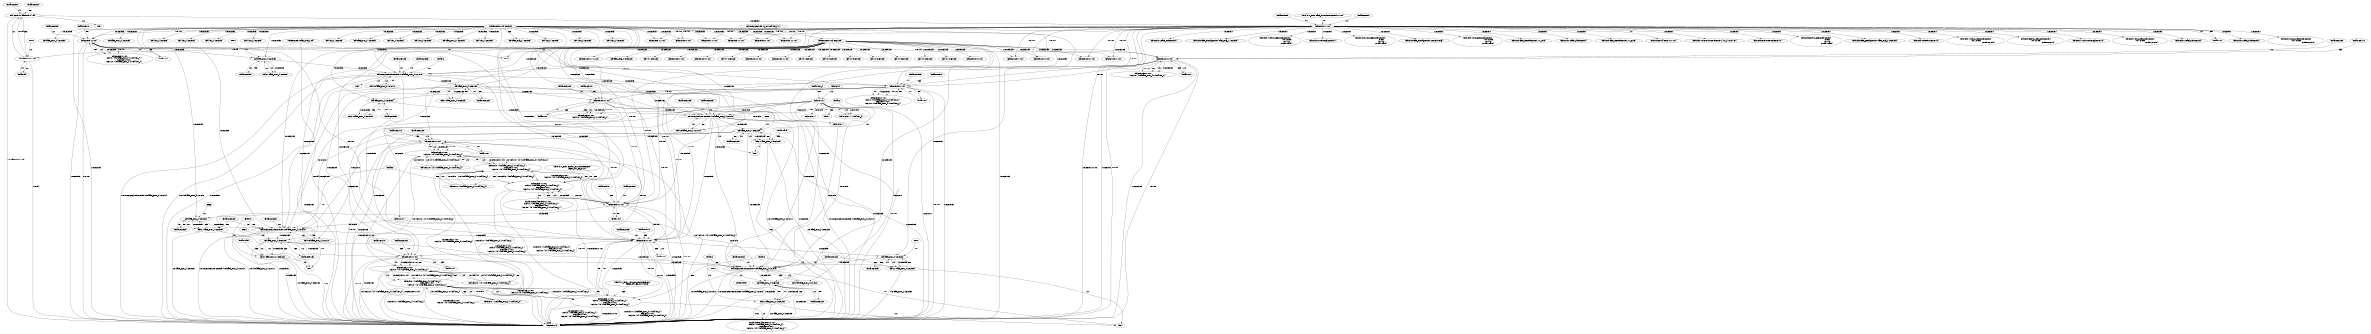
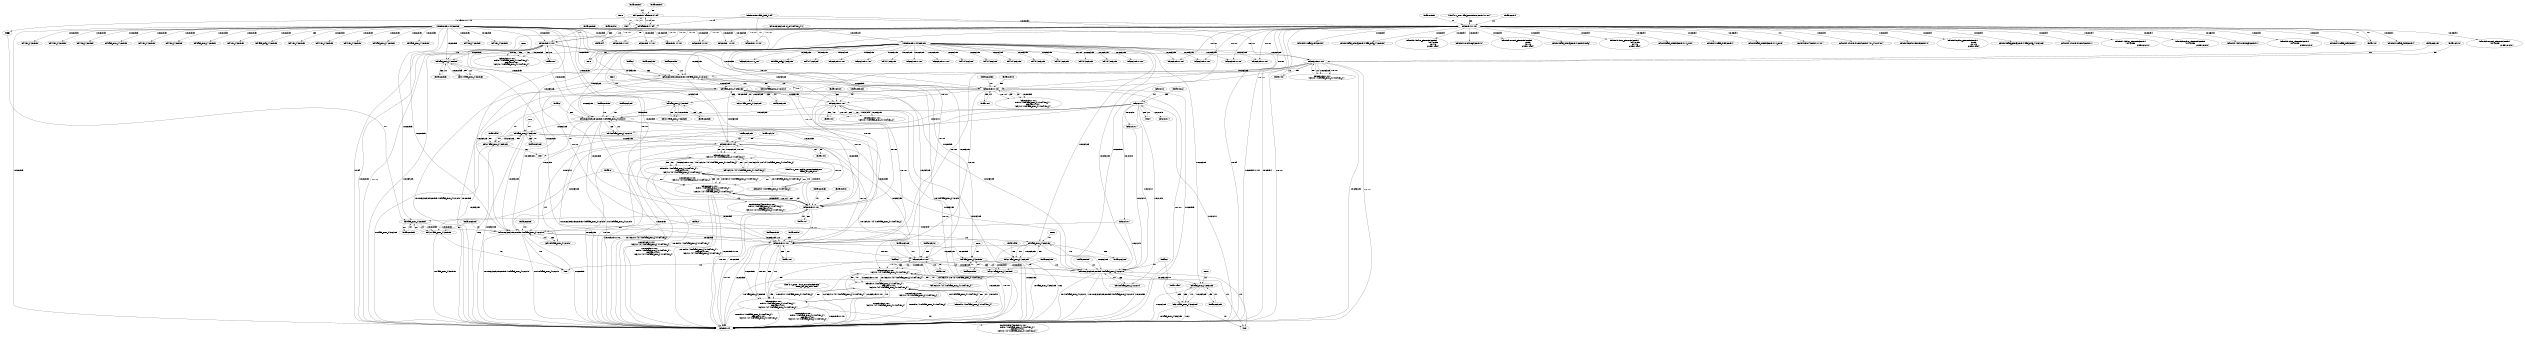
(1926, 41) -> (2077, 43)
none -> (612, 77)
(851, 116) -> none
(127, 322) -> (322, 21)
